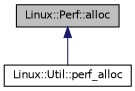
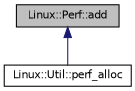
(68, 16) -> (68, 16)
